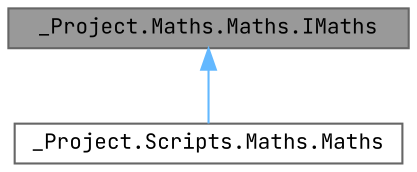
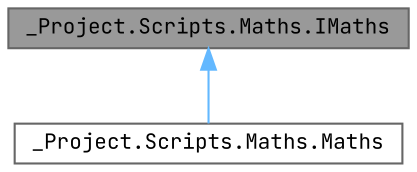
(209, 28) -> (209, 28)
